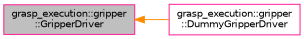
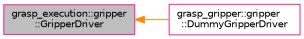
(235, 20) -> (235, 20)
